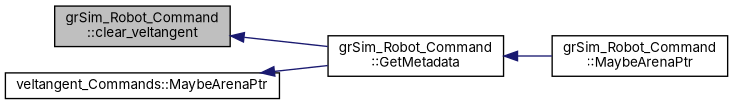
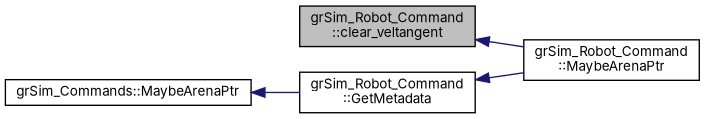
(286, 42) -> (506, 44)
(142, 86) -> (128, 92)
